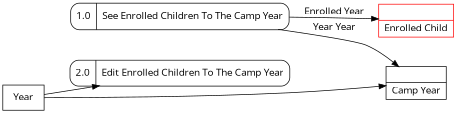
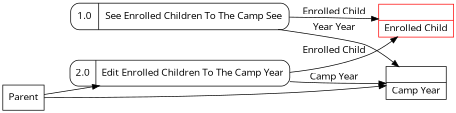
(334, 12) -> (334, 12)
(193, 16) -> (194, 16)
none -> (343, 63)
none -> (334, 83)
(23, 98) -> (23, 98)
